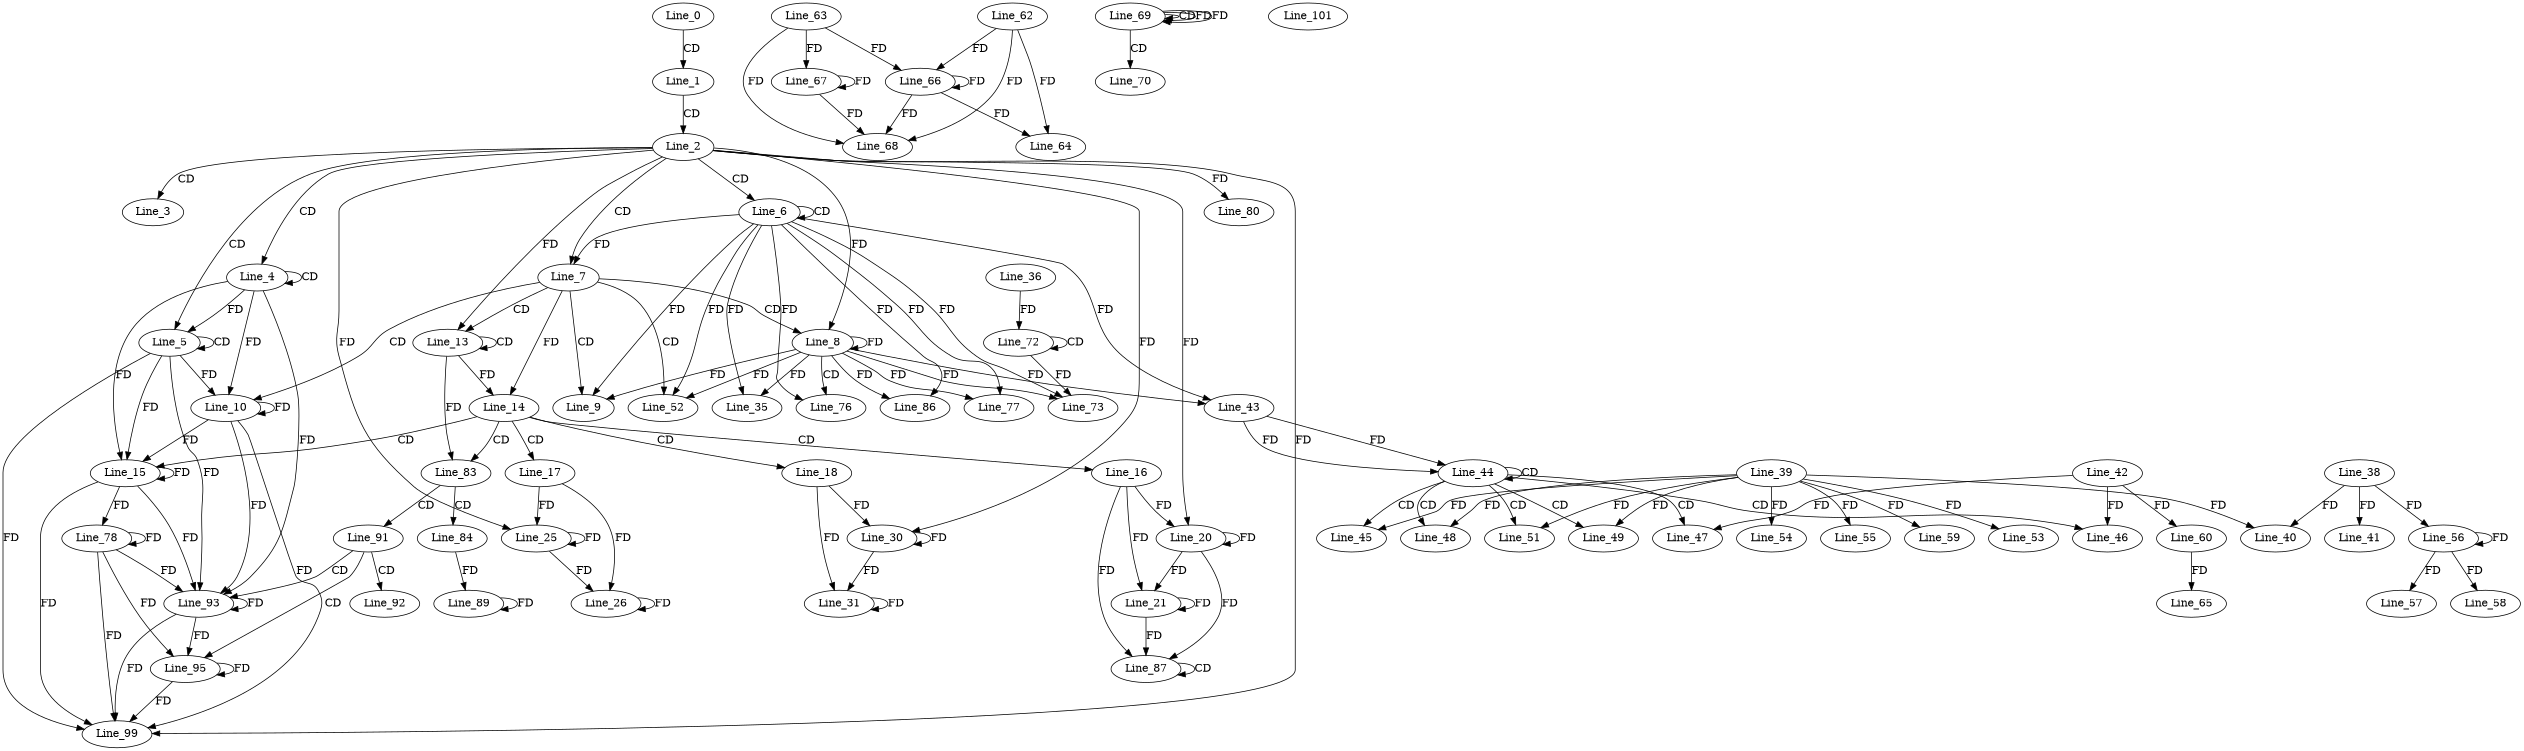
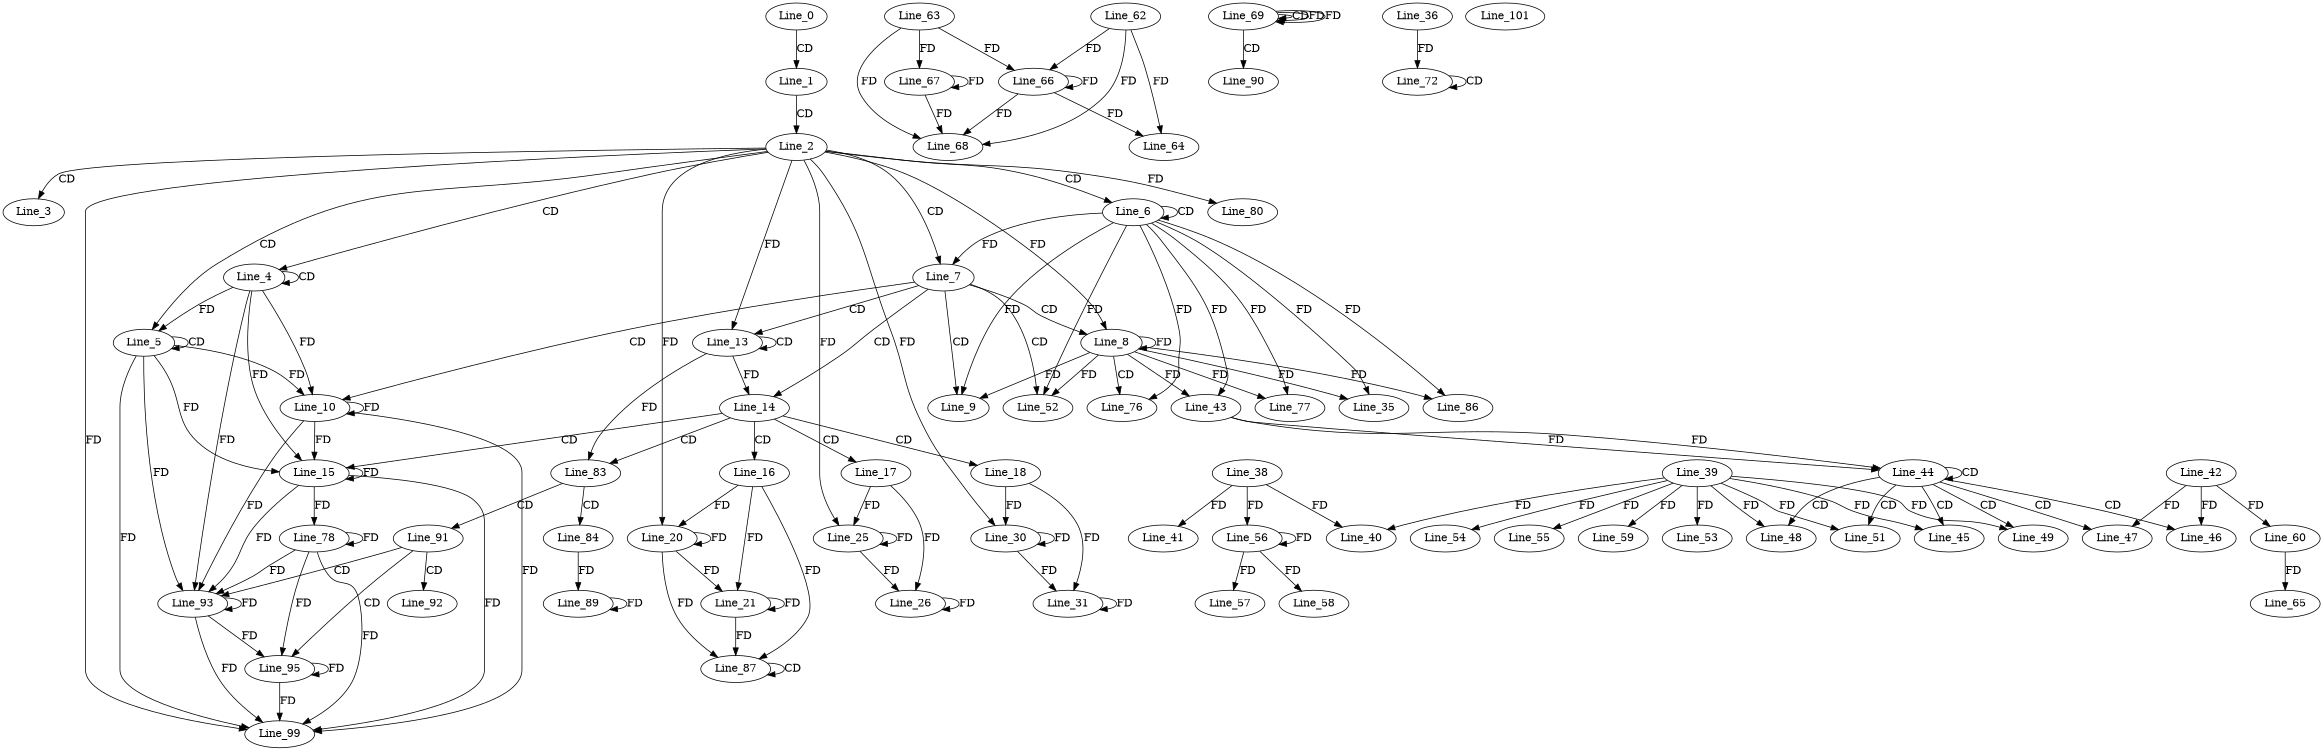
(1130, 82) -> (1243, 82)
(551, 343) -> (882, 343)
(1083, 408) -> none
